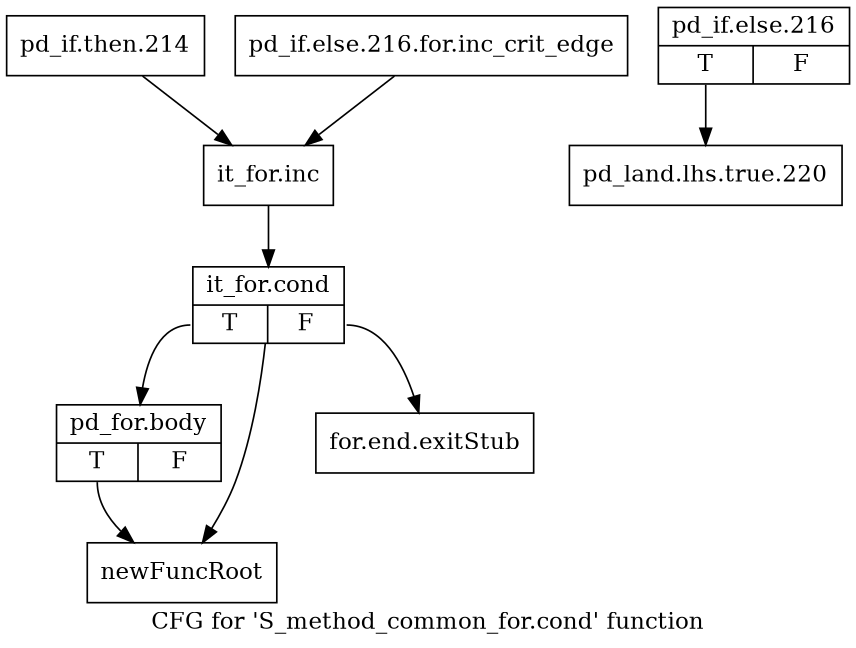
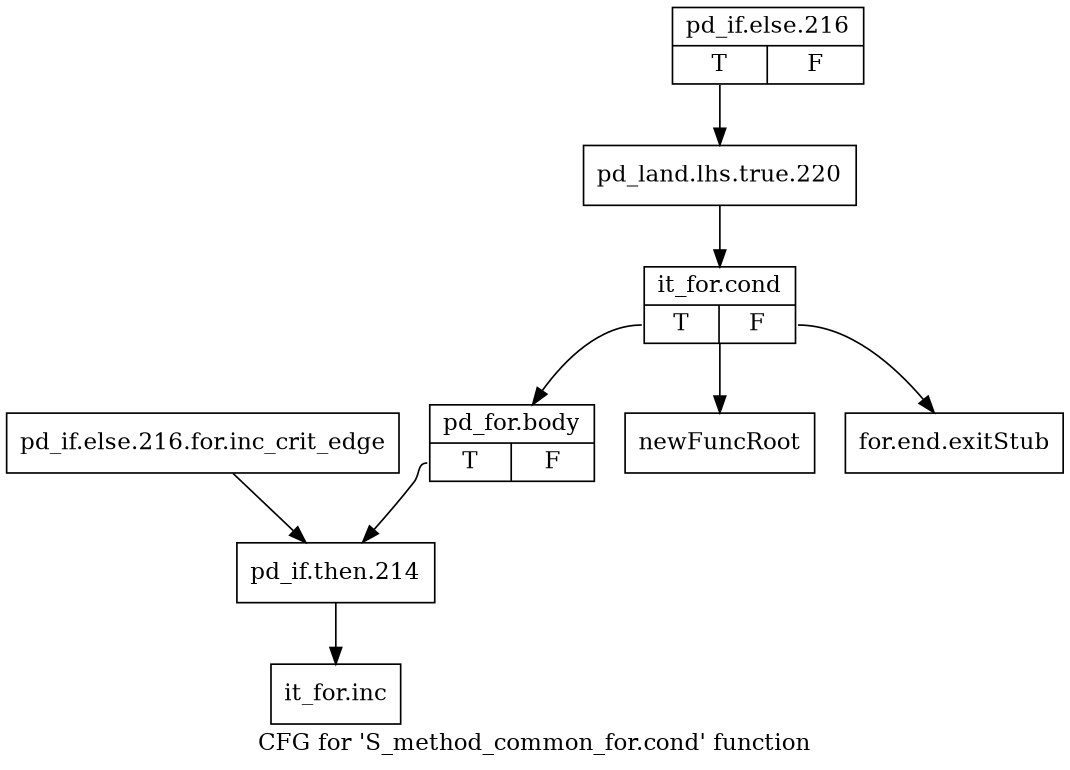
(357, 105) -> (263, 502)
(268, 228) -> (720, 228)
(104, 509) -> (402, 496)
